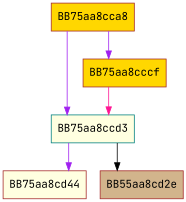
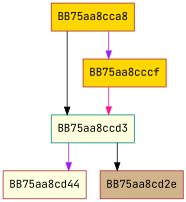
(67, 69) -> (67, 69)
(142, 185) -> (142, 185)
